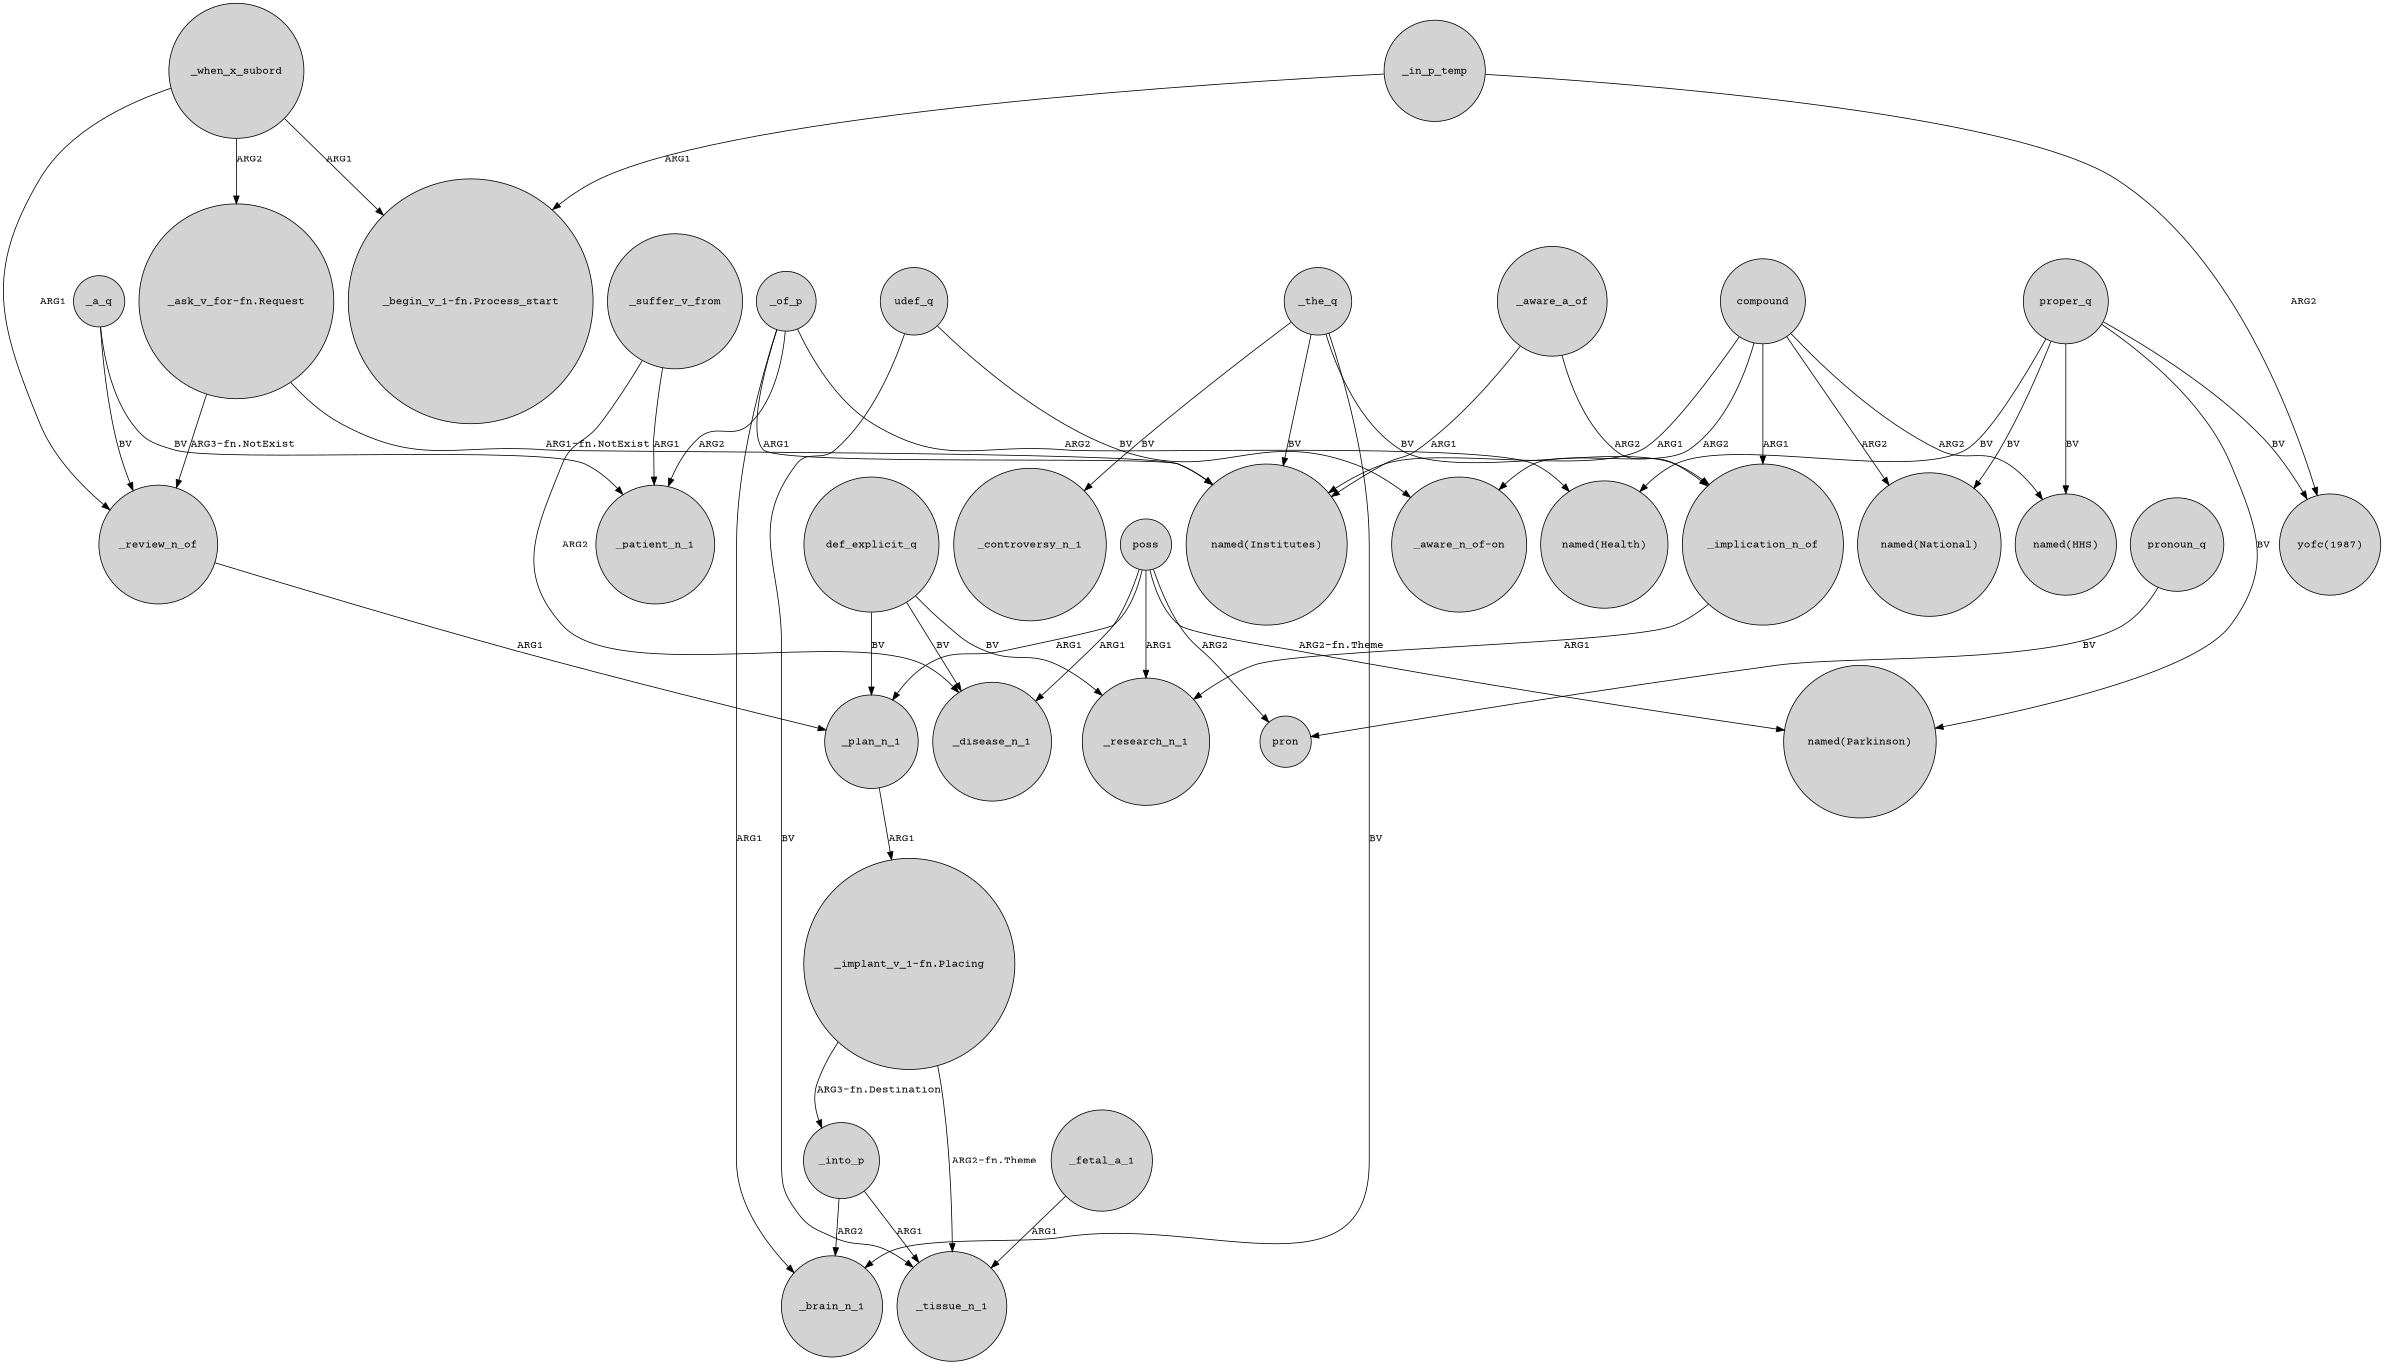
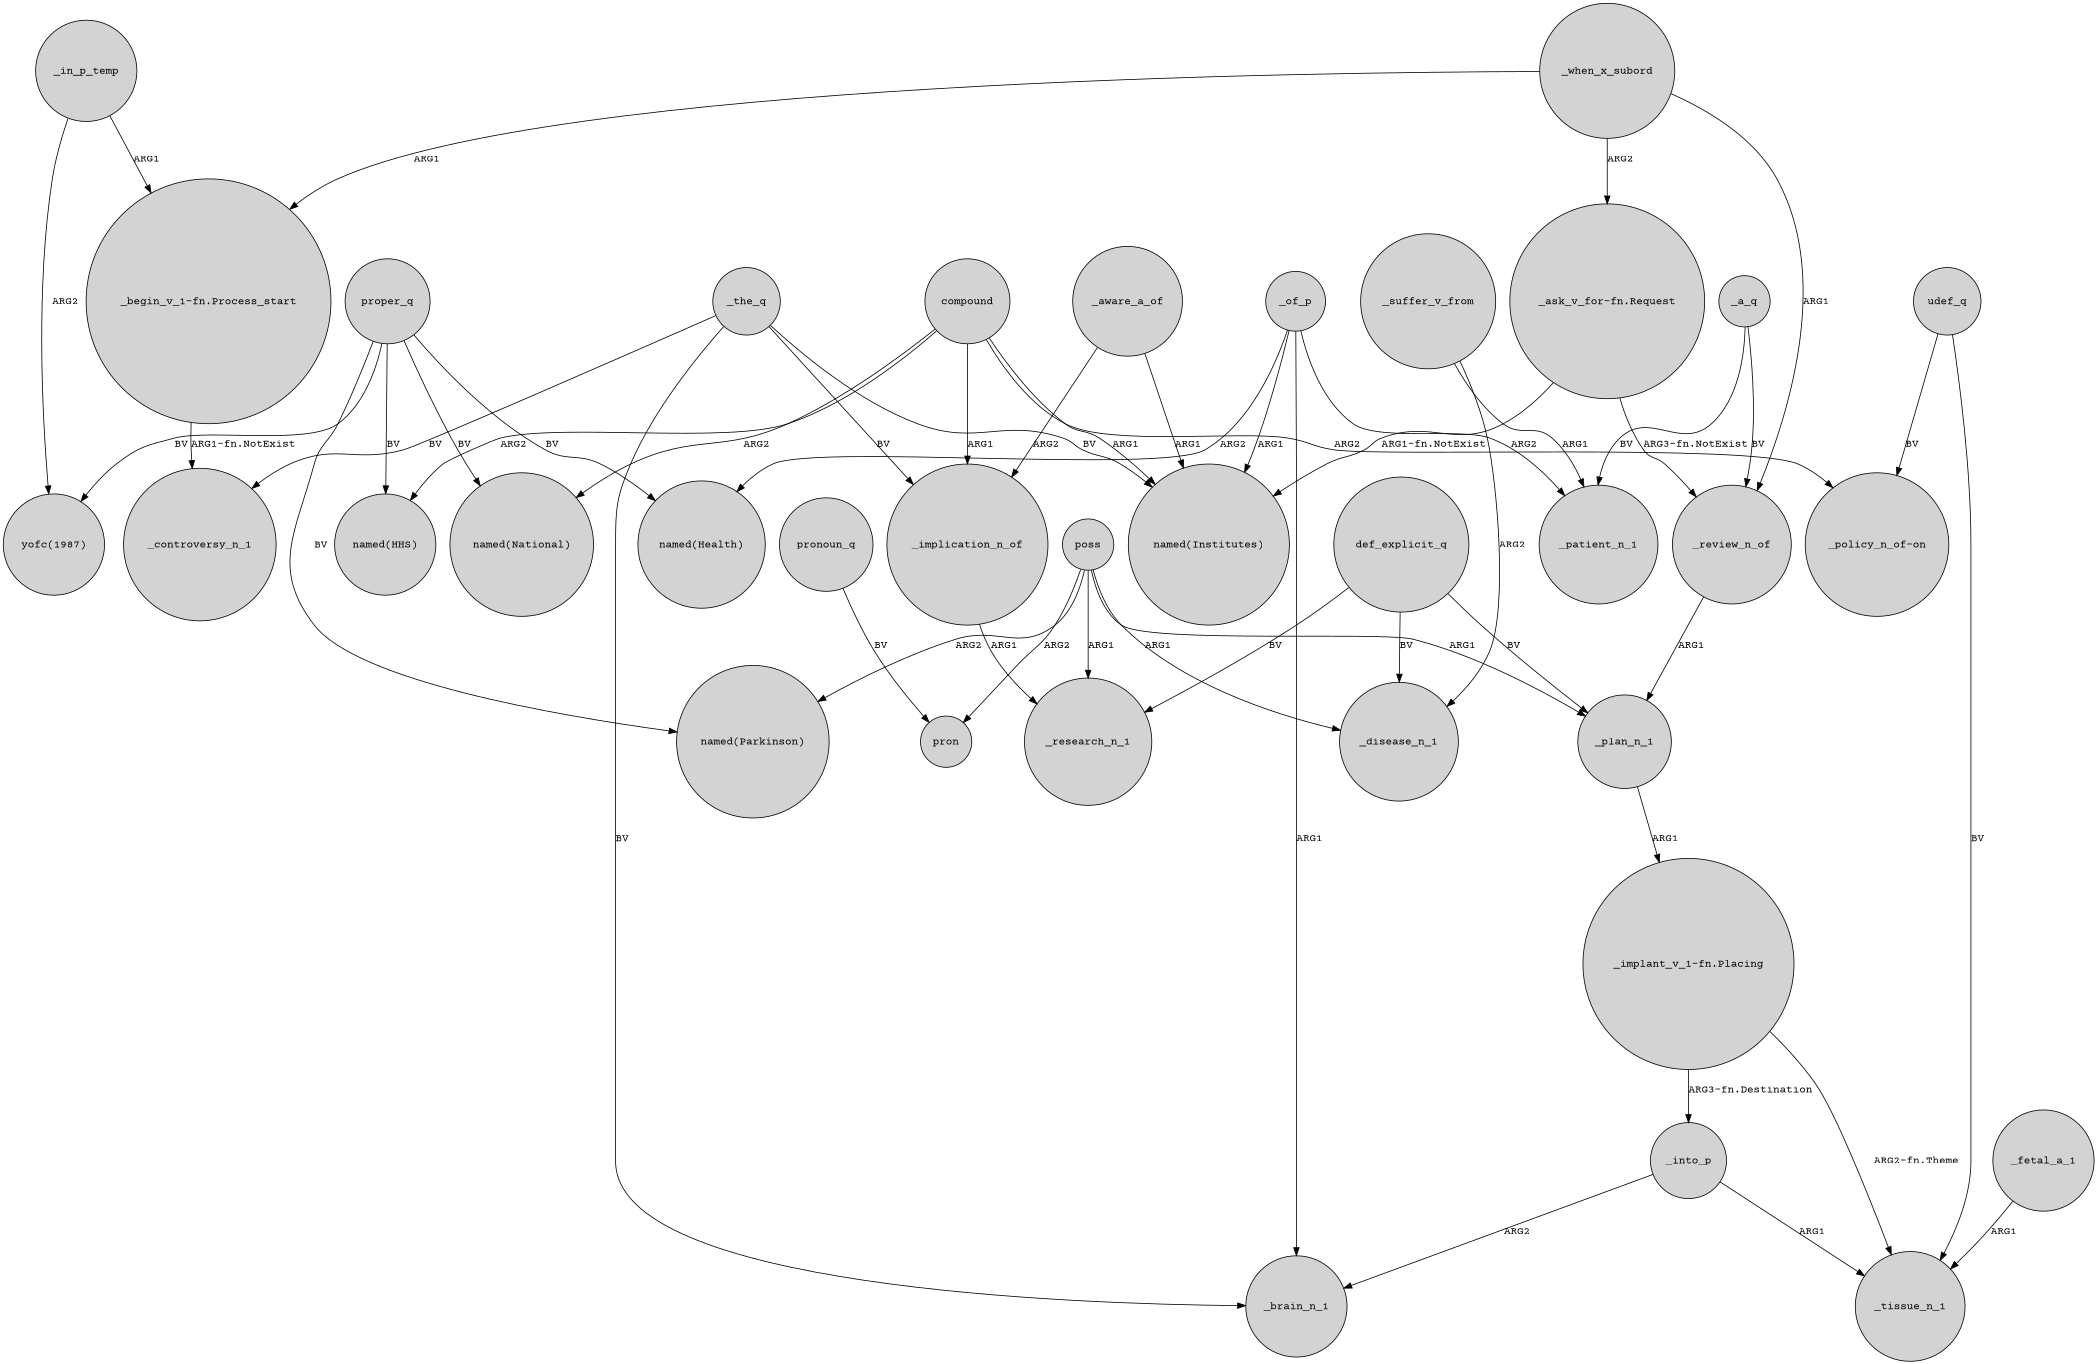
none -> (191, 442)
(1459, 545) -> (1877, 545)
(1342, 645) -> (969, 645)
